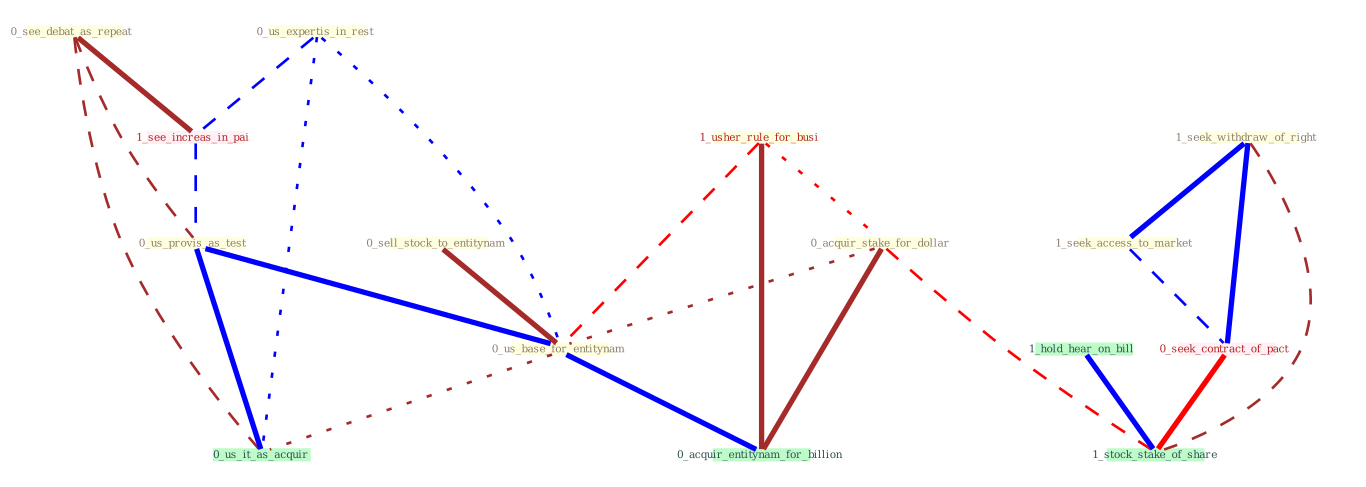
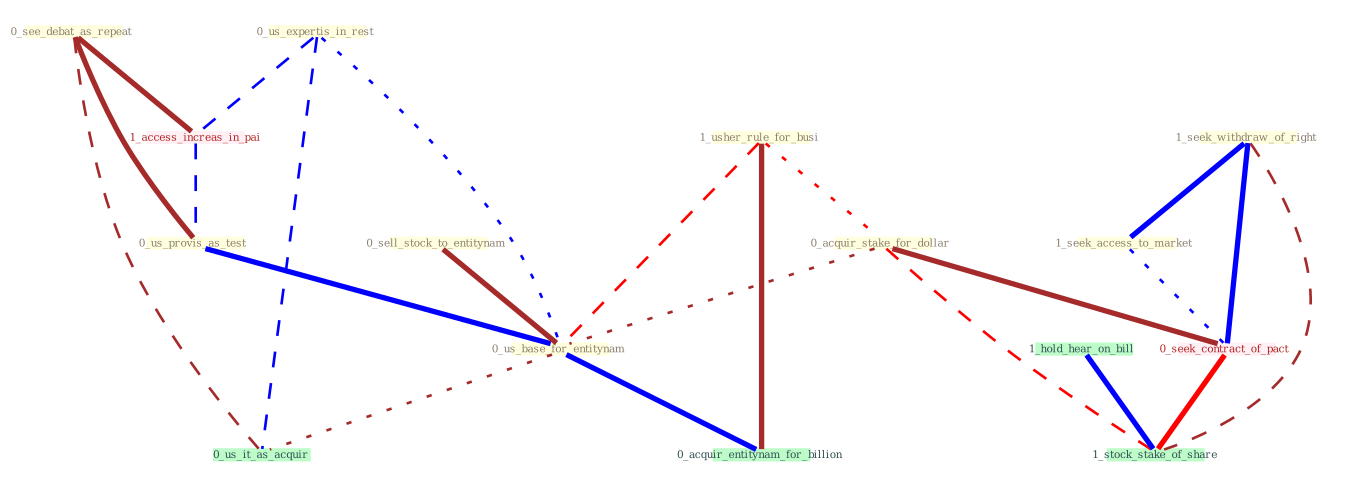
(196, 138) -> (196, 138)
(762, 138) -> (762, 138)
(125, 143) -> (125, 143)
(290, 243) -> (290, 243)
(1177, 296) -> (1177, 296)
(229, 349) -> none
(822, 349) -> (1055, 296)
